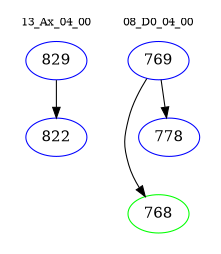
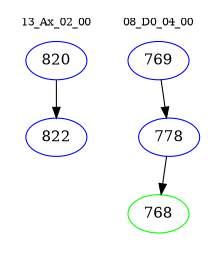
(56, 23) -> (56, 23)
(56, 61) -> (56, 61)
(126, 132) -> (165, 170)
